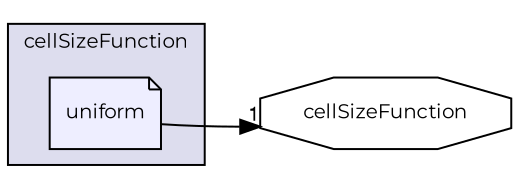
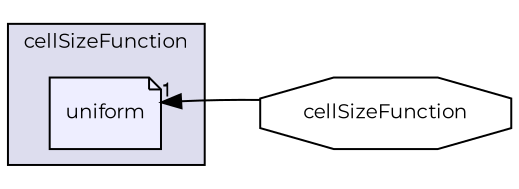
(193, 126) -> (221, 100)
